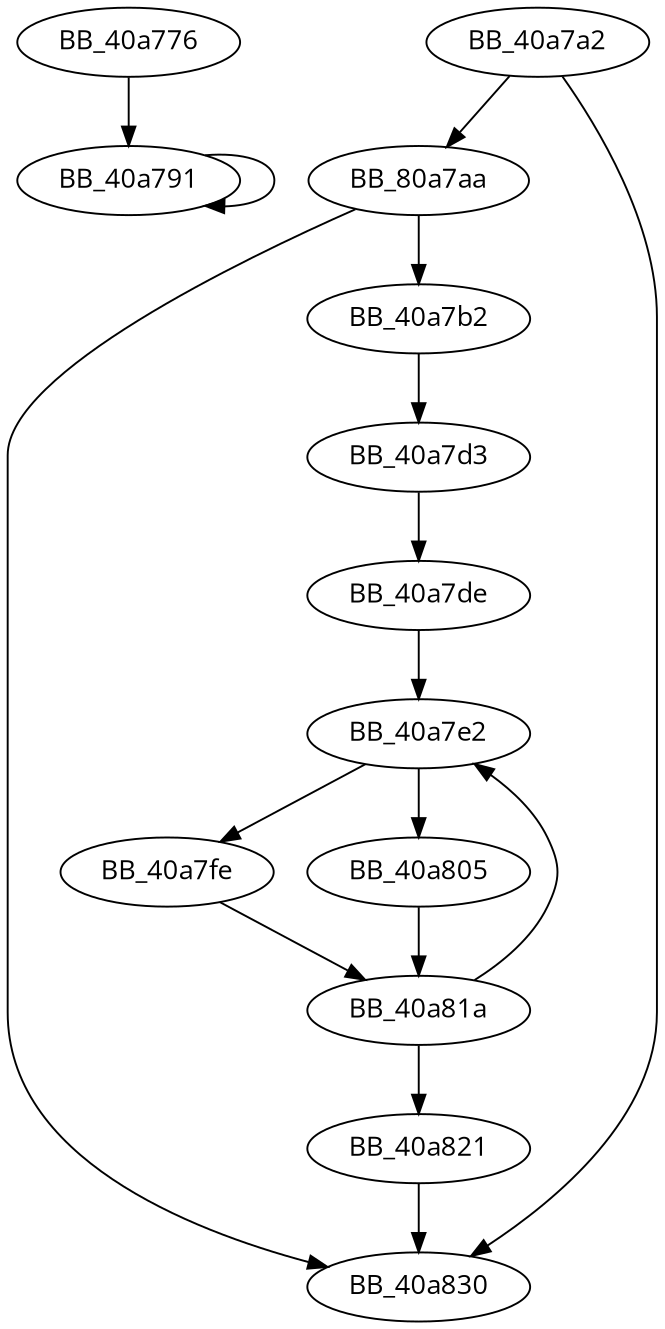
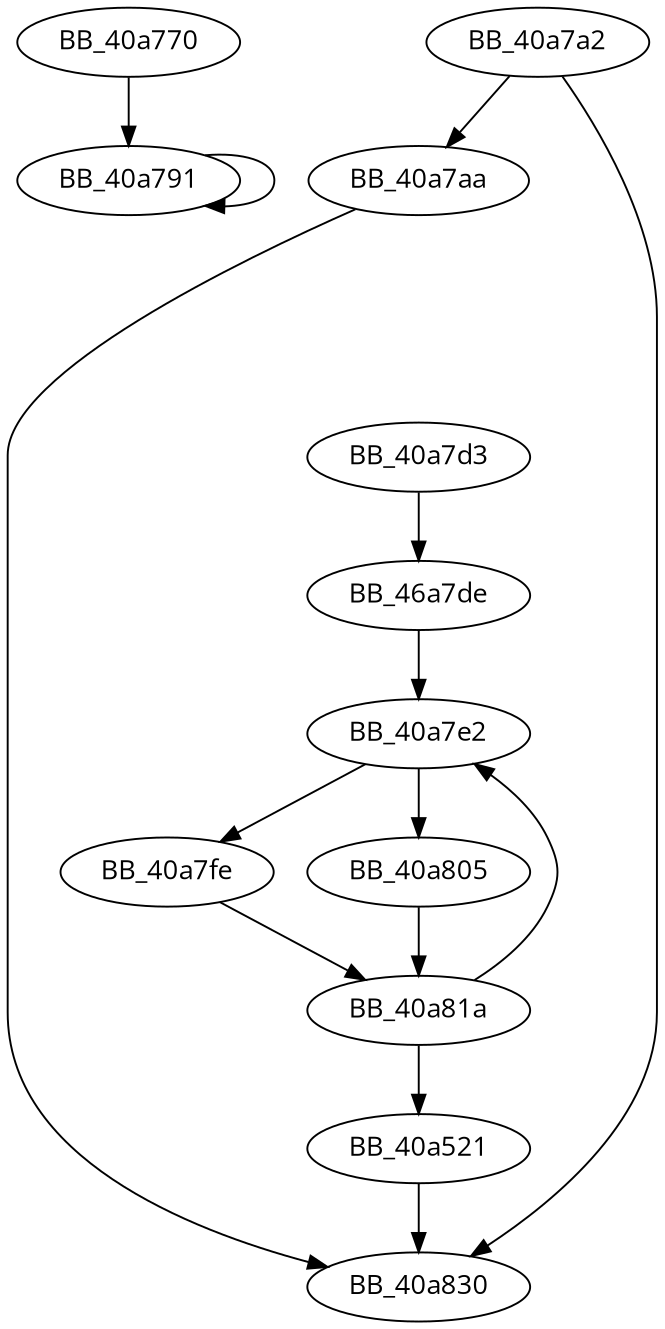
(129, 42) -> (129, 42)
(419, 181) -> (419, 181)
(419, 319) -> none
(419, 595) -> (419, 595)
(419, 1149) -> (419, 1149)
